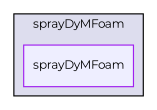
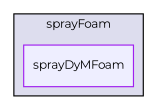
(79, 25) -> (79, 25)
